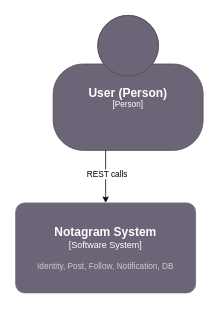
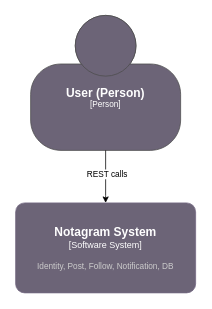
(128, 83) -> (105, 83)
